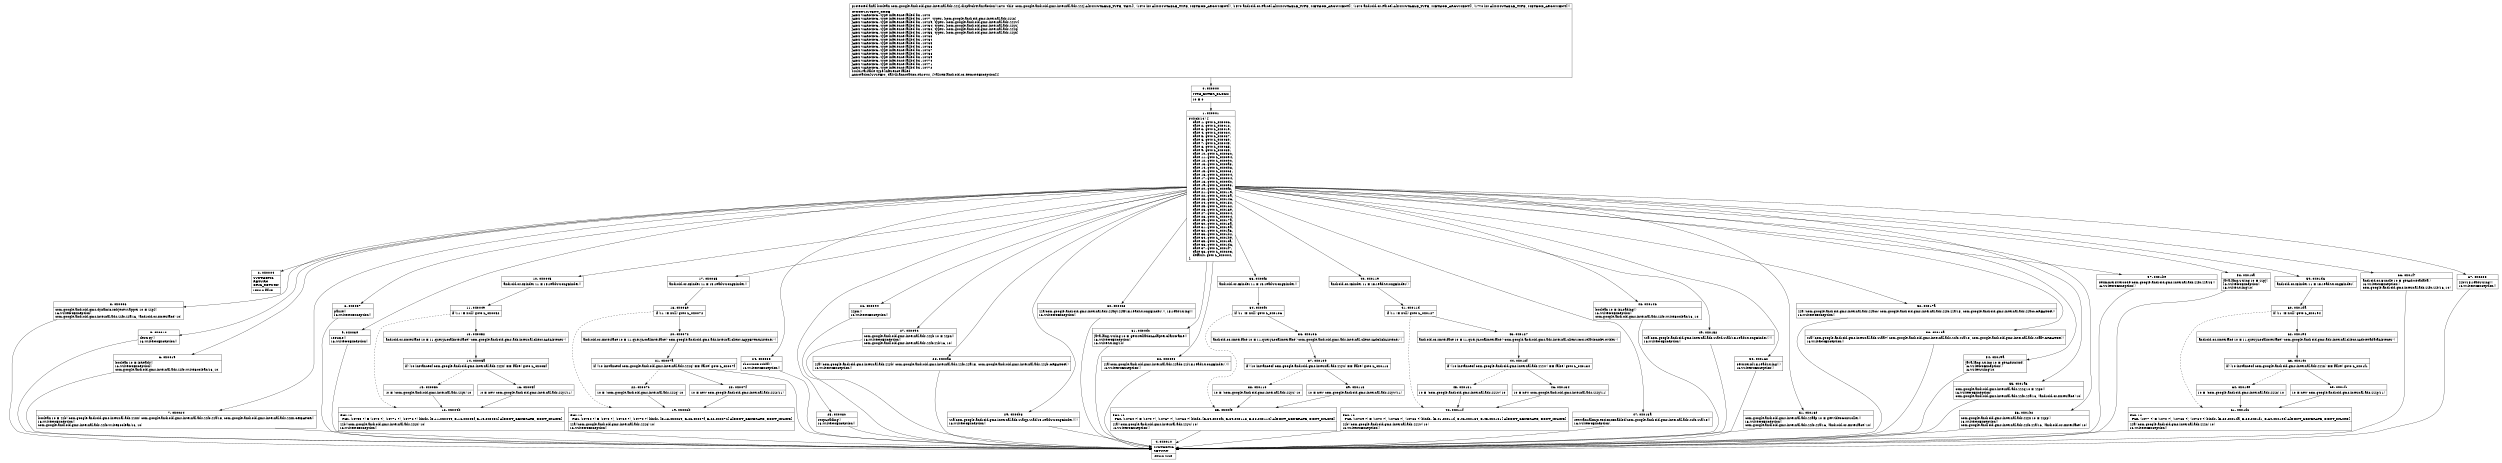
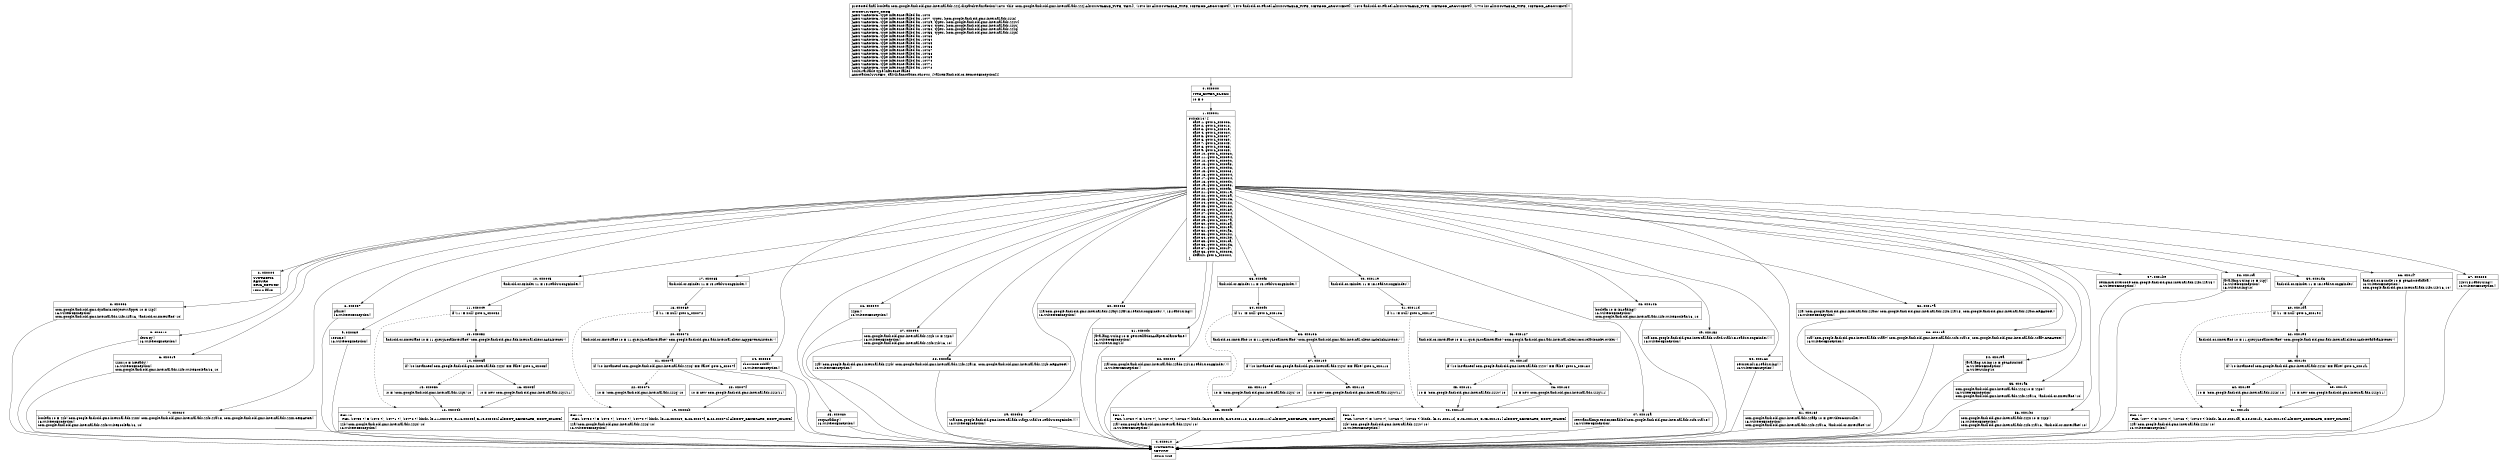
(134, 363) -> (132, 363)
